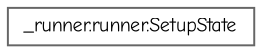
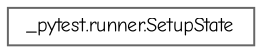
(131, 27) -> (131, 27)
